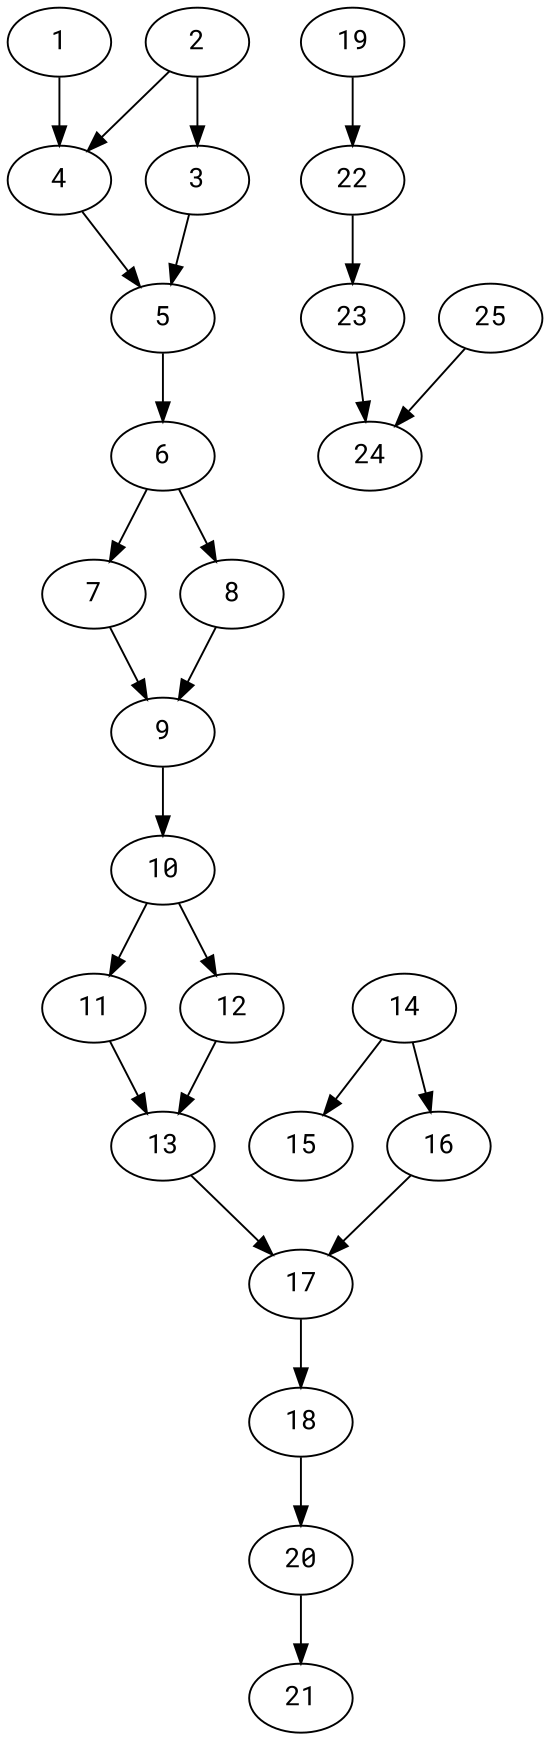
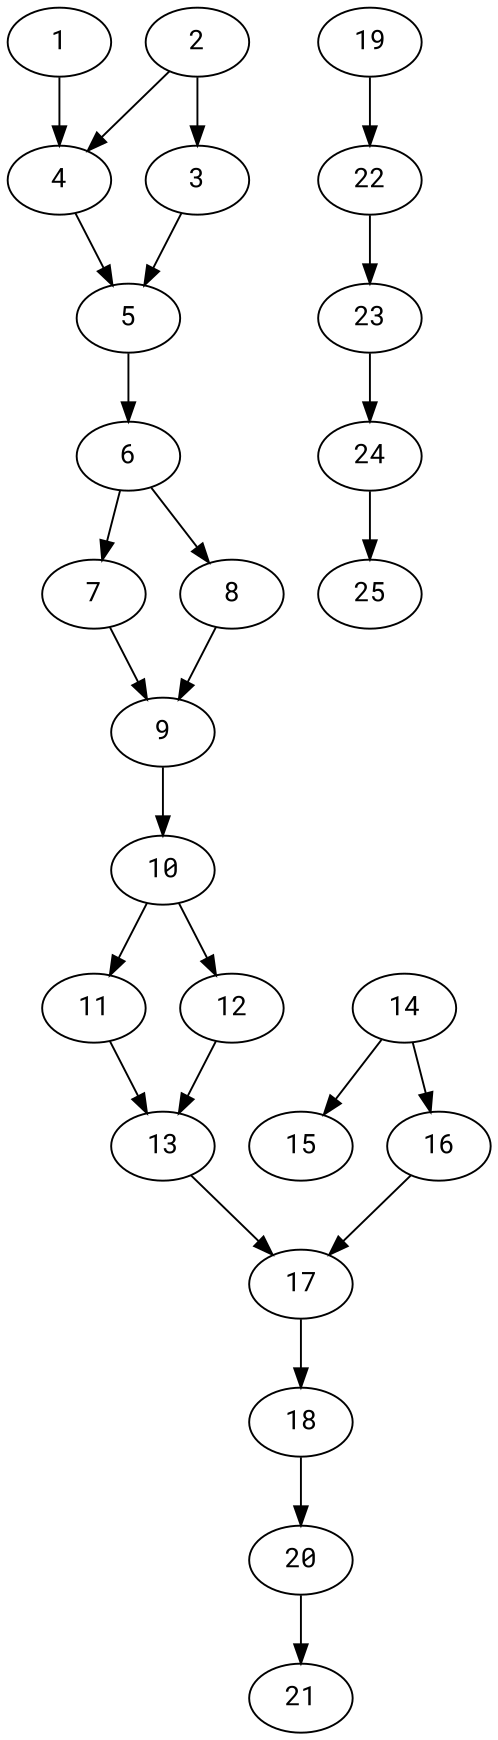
(437, 380) -> (370, 516)
